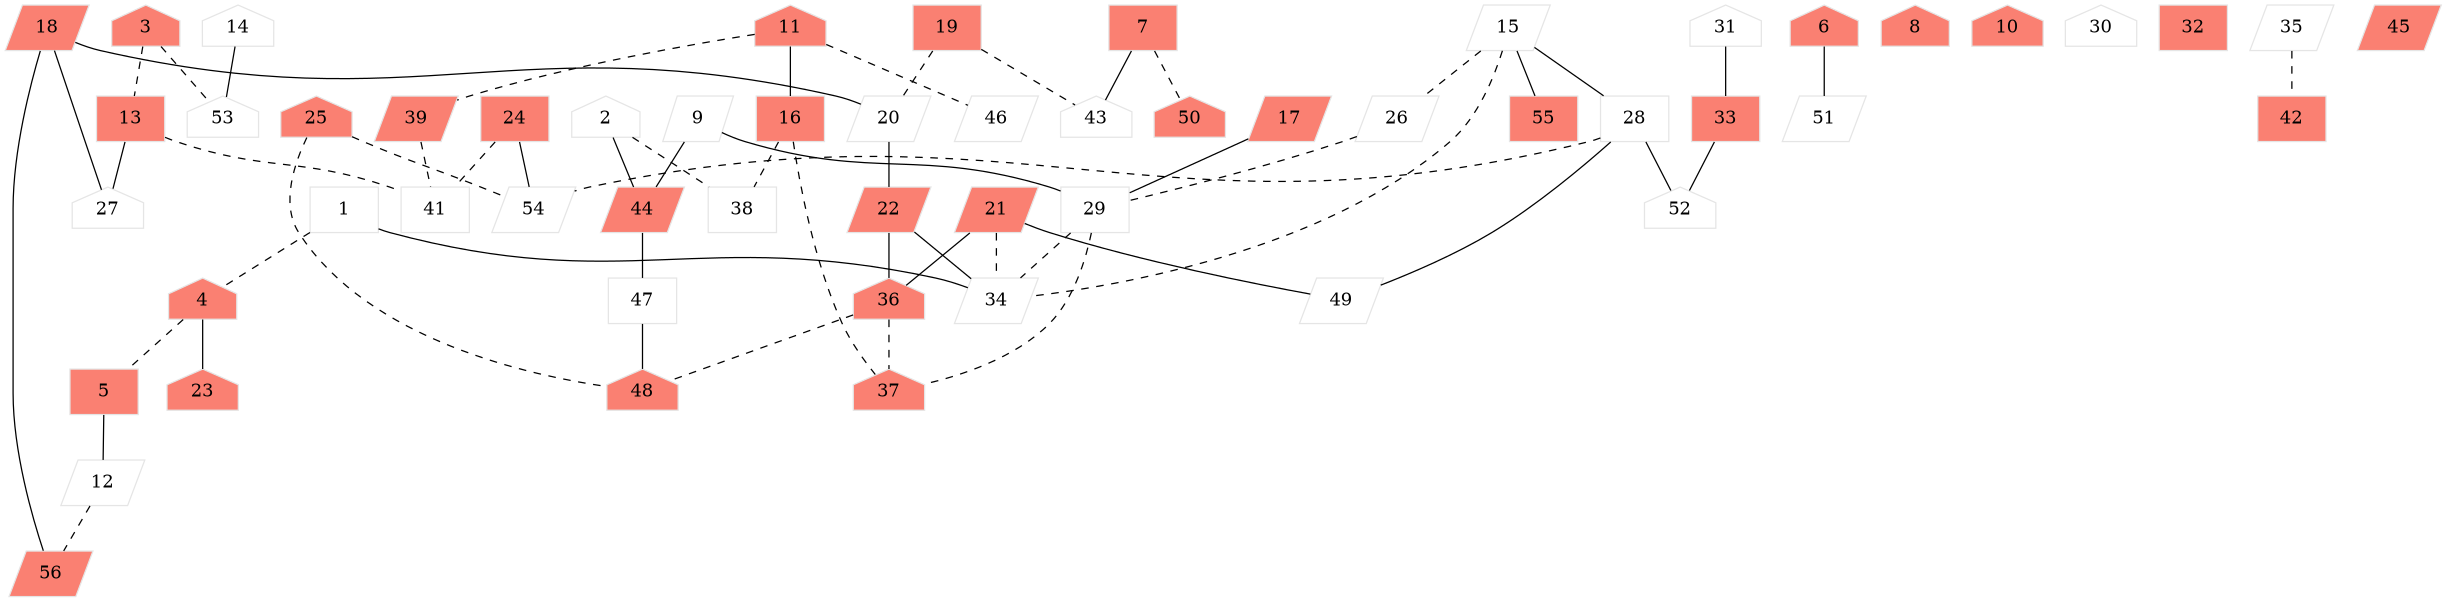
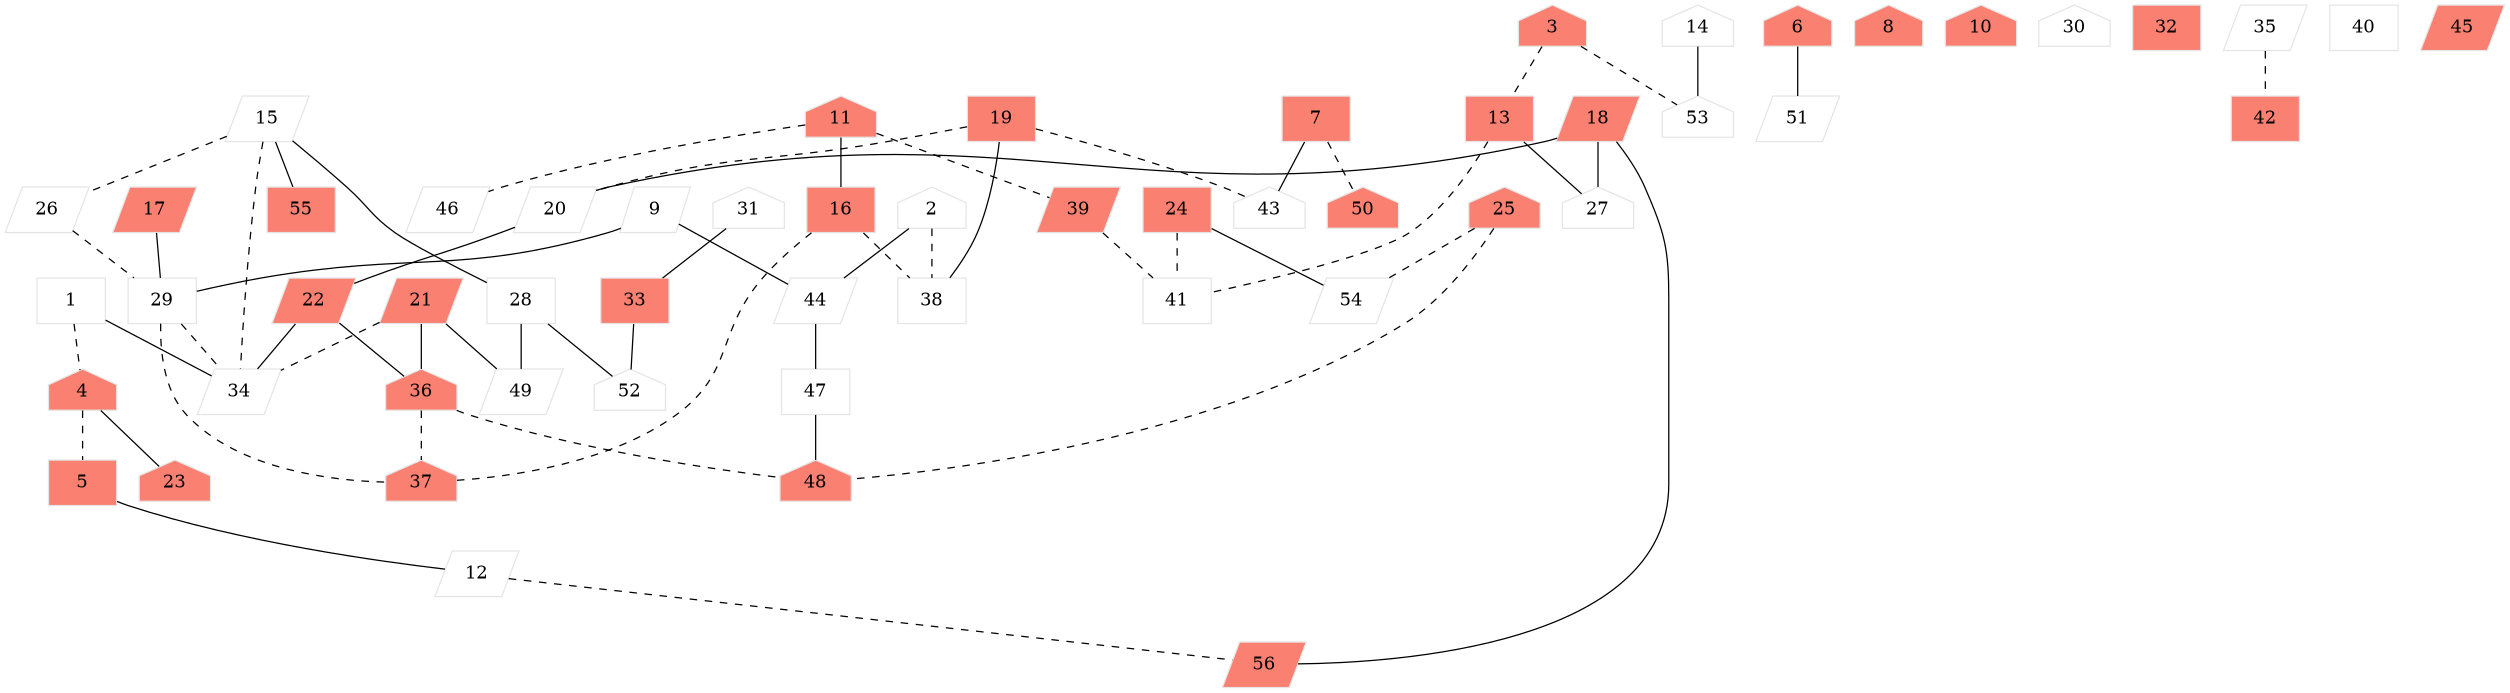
none -> (2364, 28)
(1088, 170) -> none
(642, 210) -> (816, 301)
none -> (984, 214)
